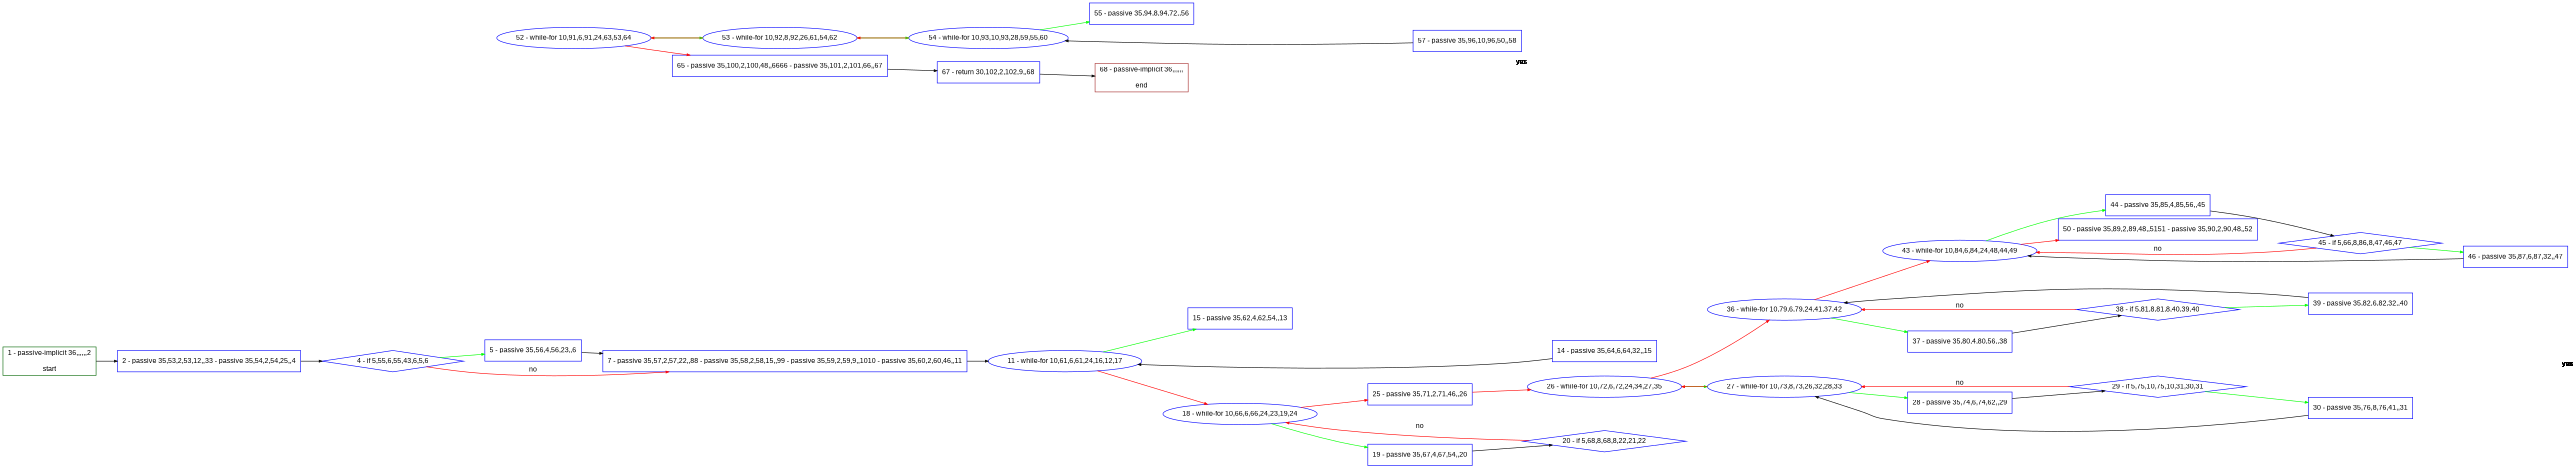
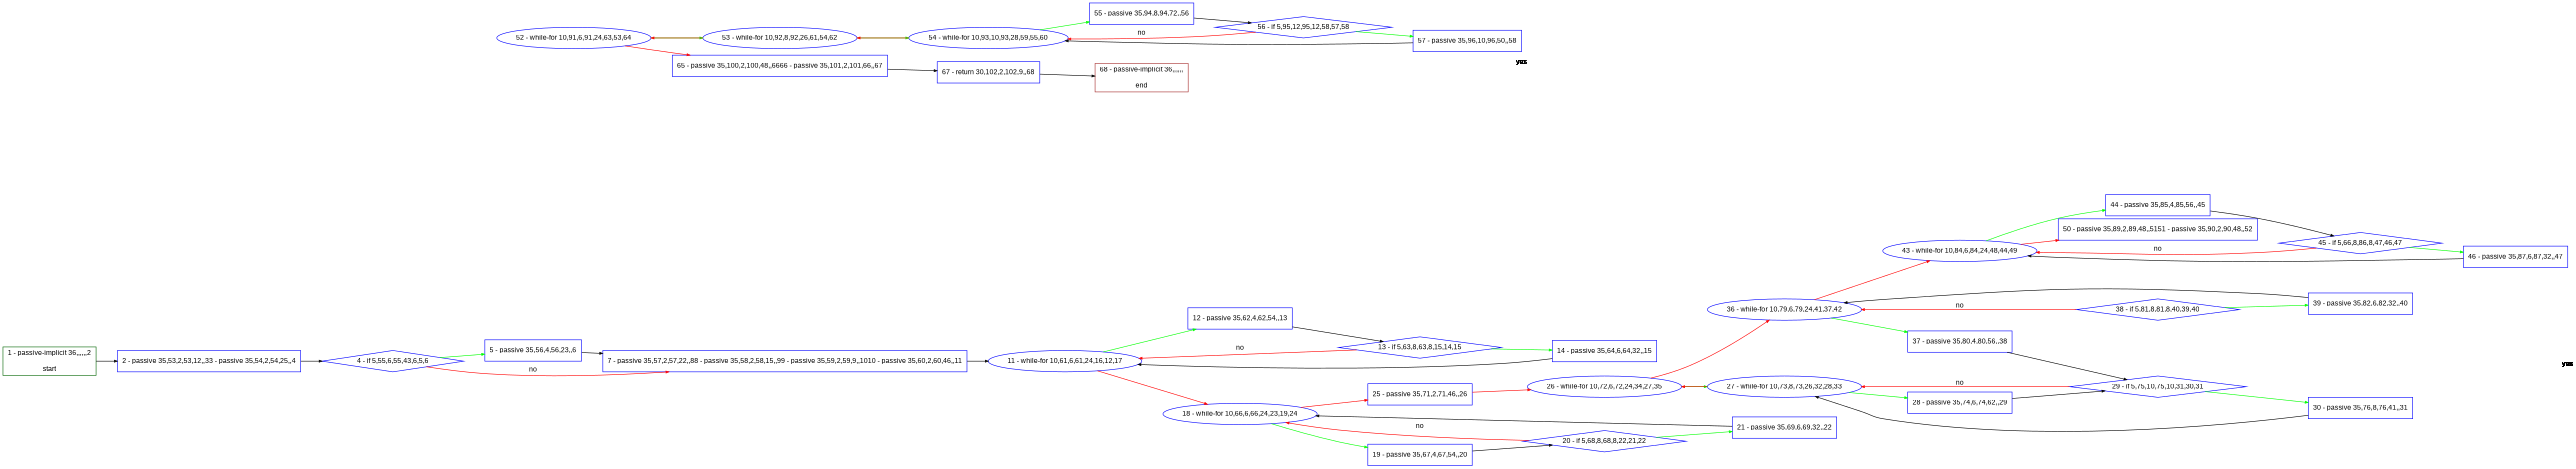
none -> (1303, 27)
(1240, 318) -> (1240, 318)
(2065, 325) -> (2065, 366)
none -> (1420, 348)
none -> (1785, 428)
